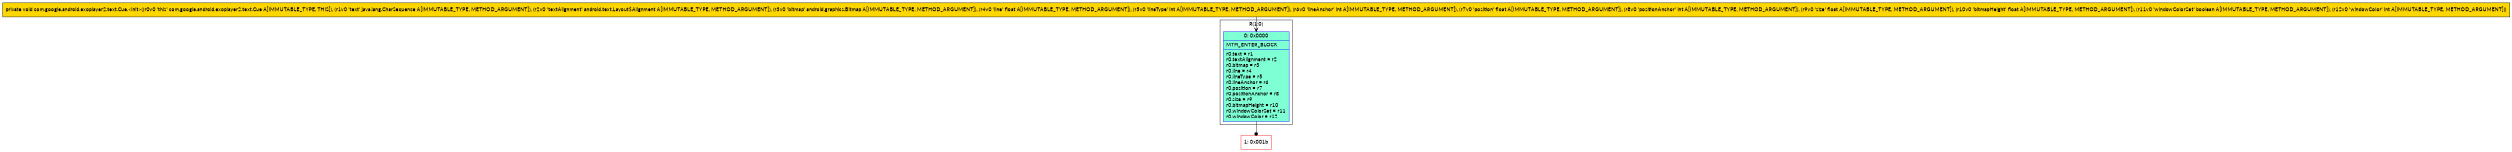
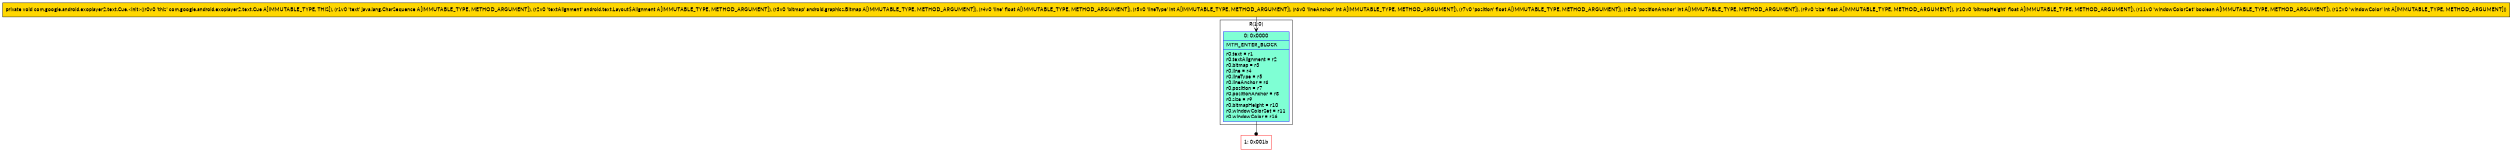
(1252, 117) -> (1252, 117)
